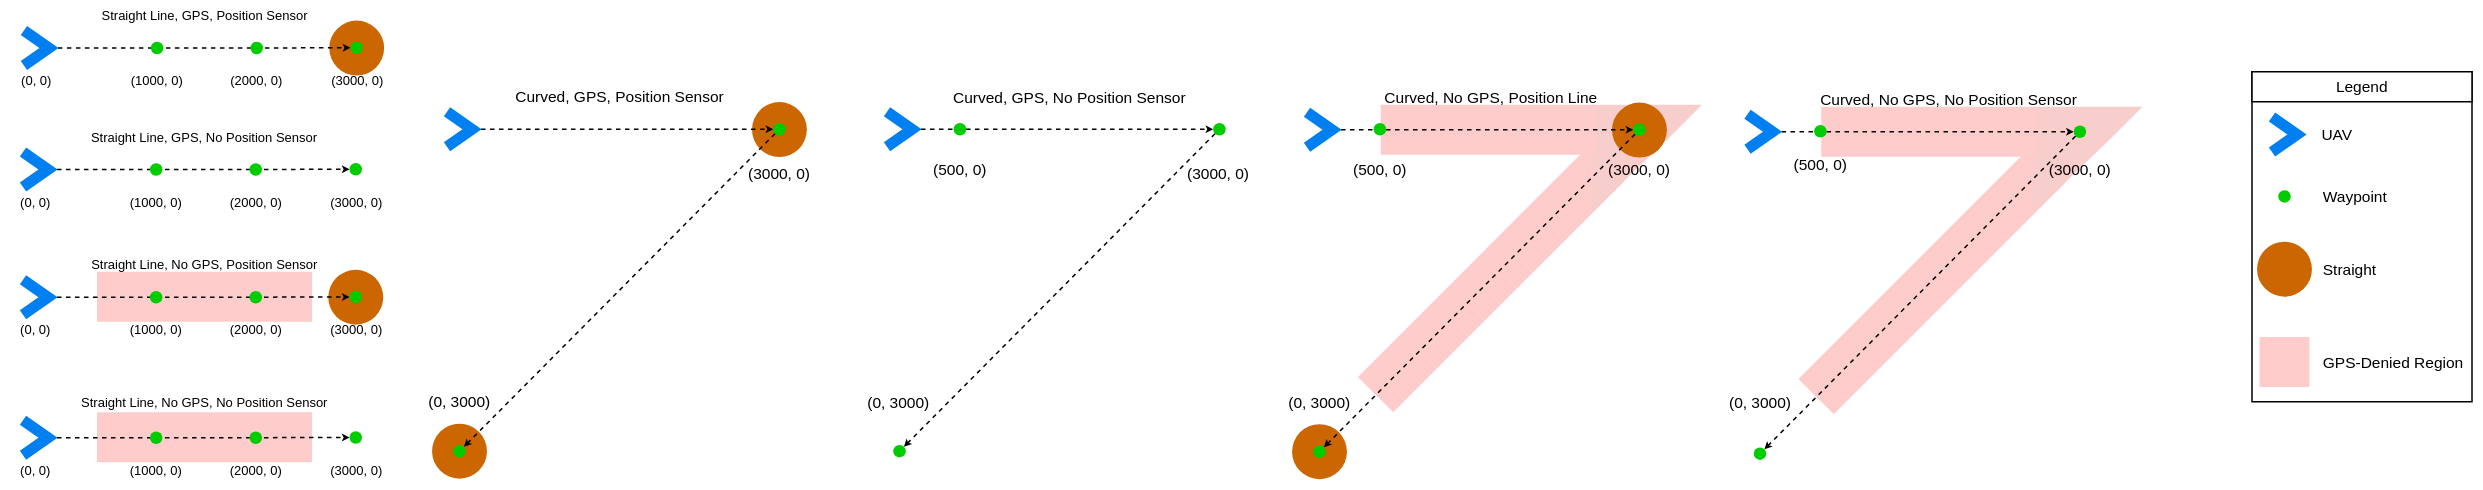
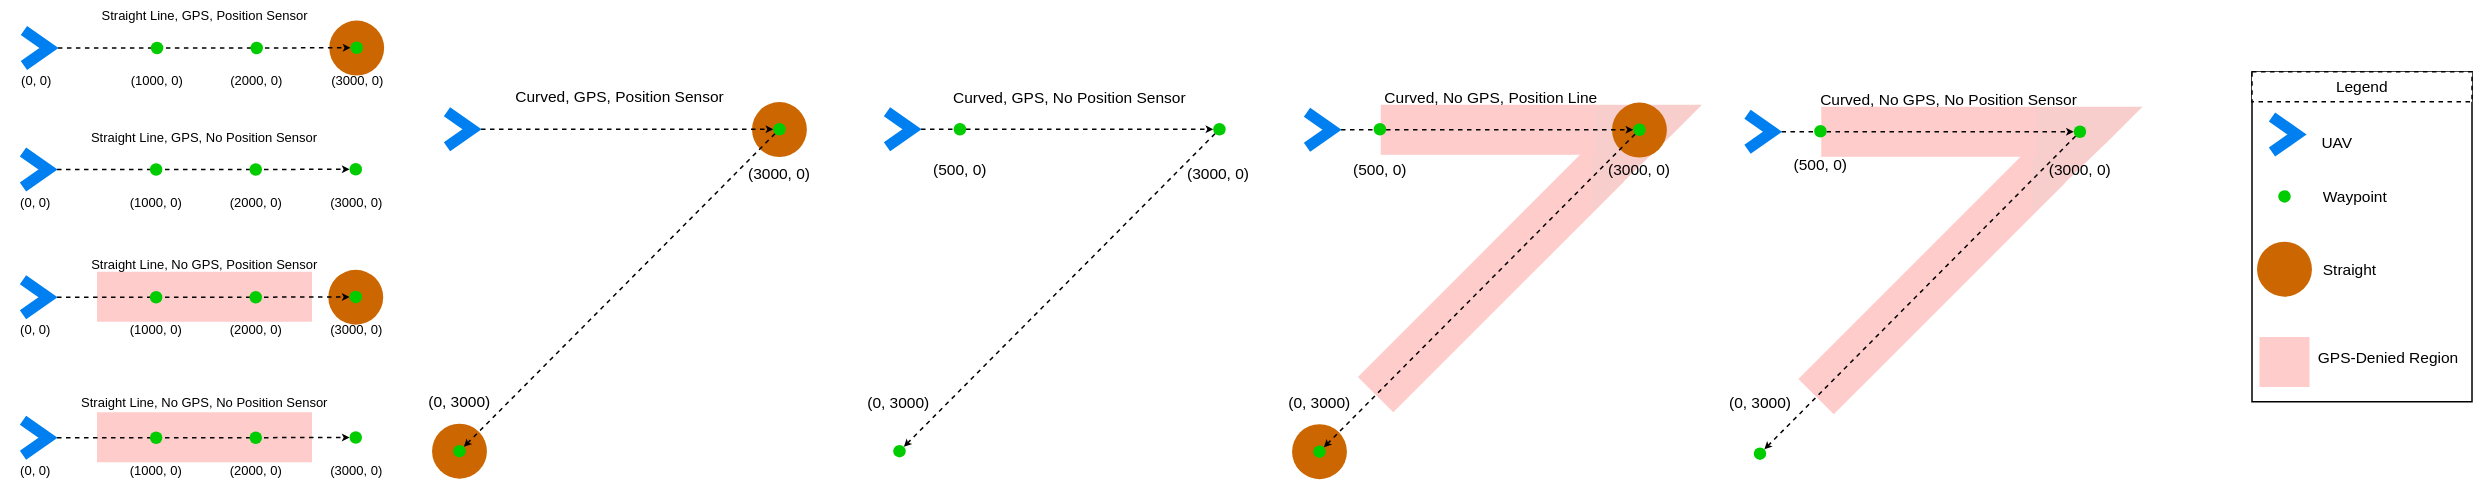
(2362, 87) -> (2362, 87)
(2337, 135) -> (2337, 142)
(2397, 362) -> (2392, 357)
